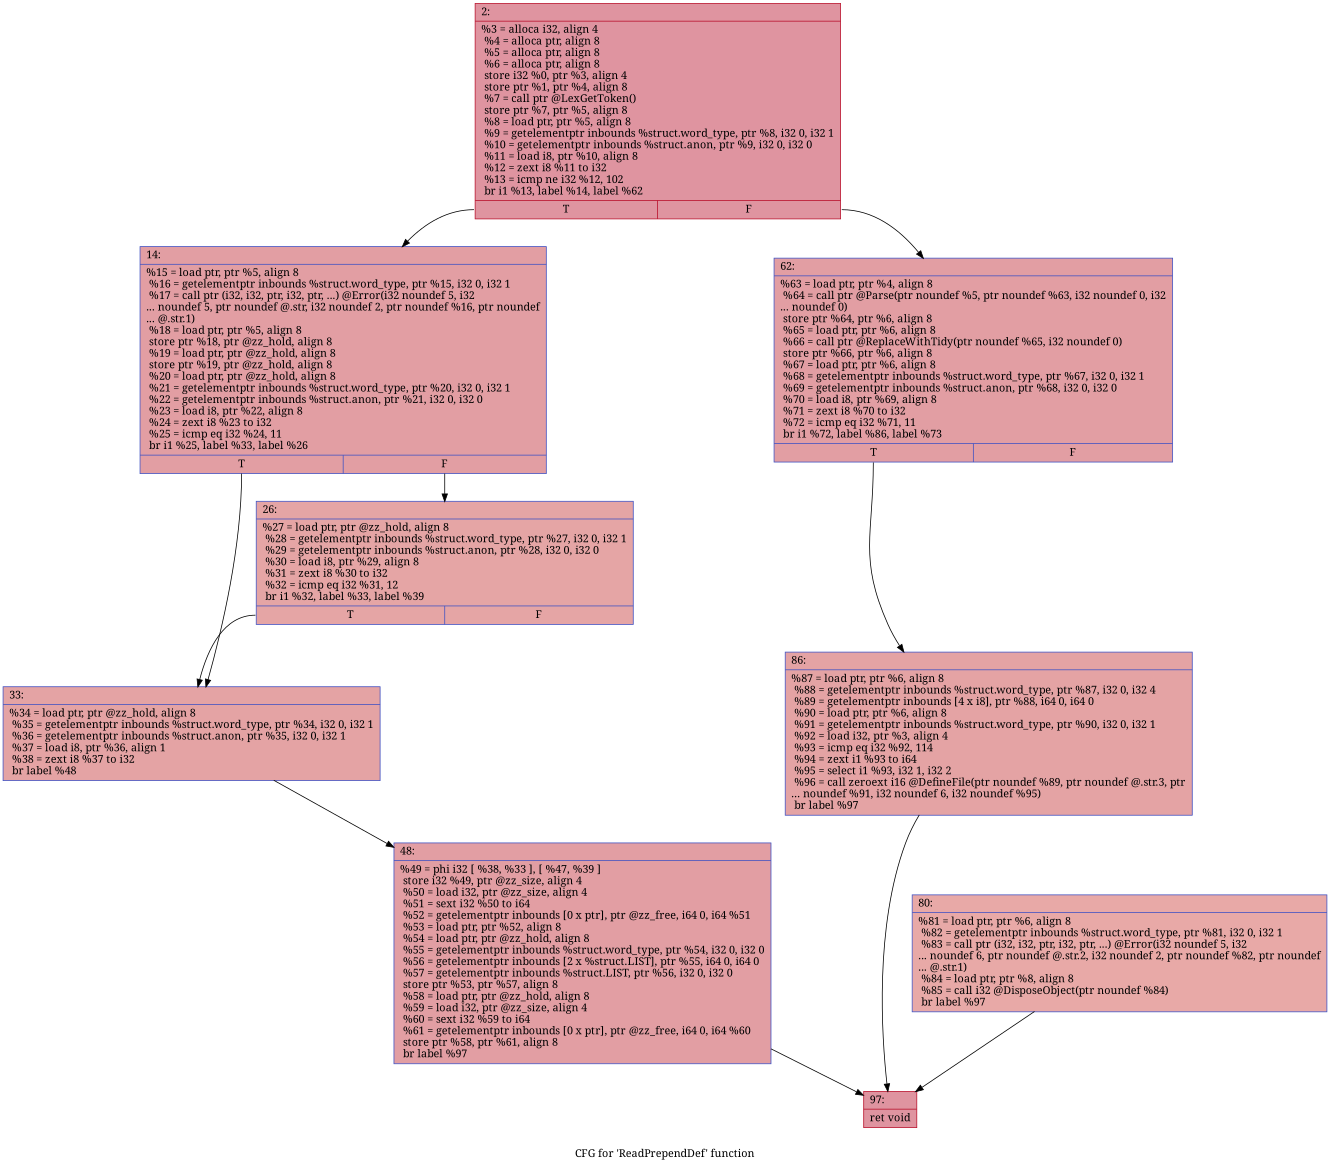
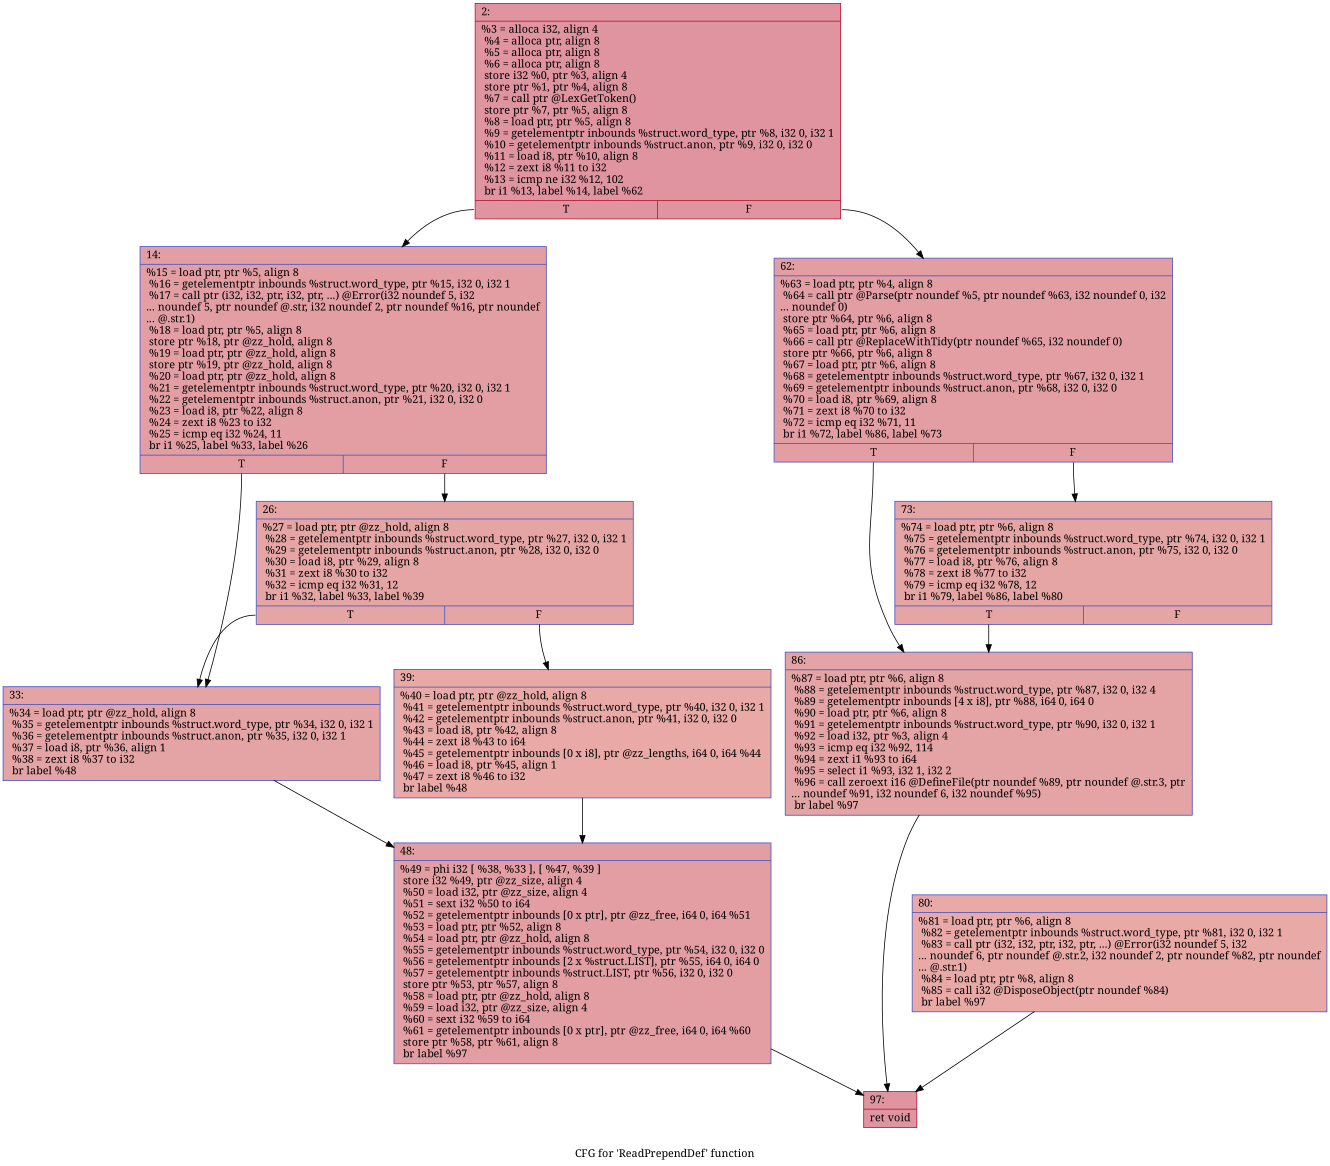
none -> (1083, 563)
none -> (582, 734)
